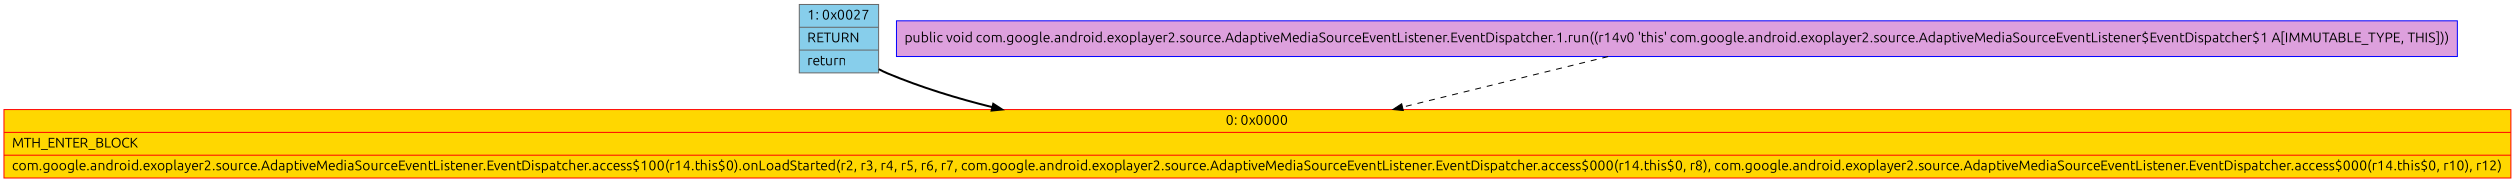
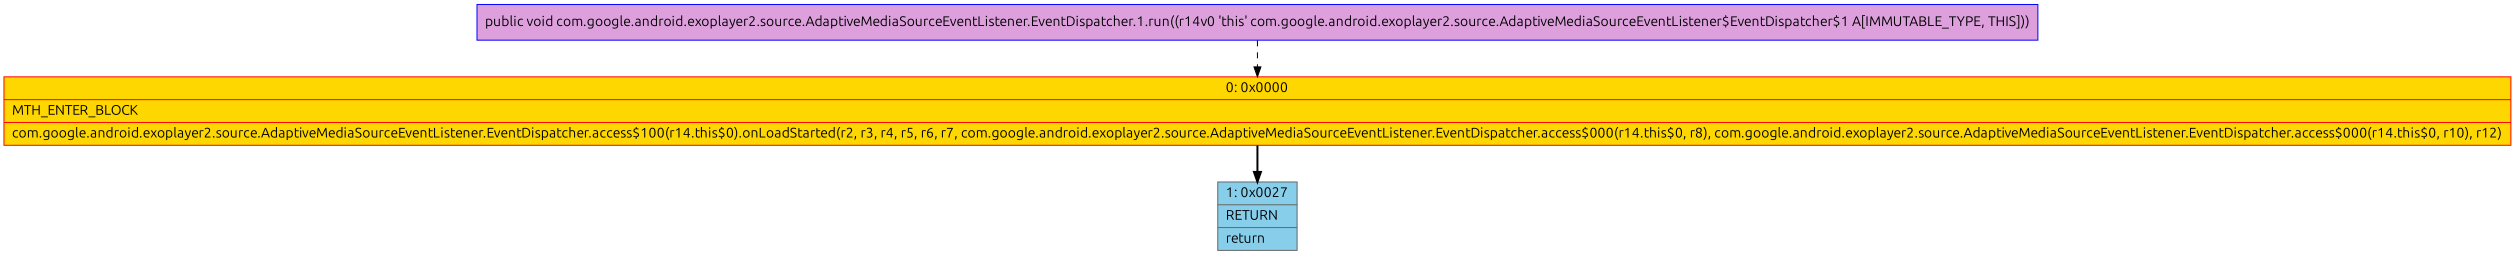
(935, 91) -> (1257, 159)
